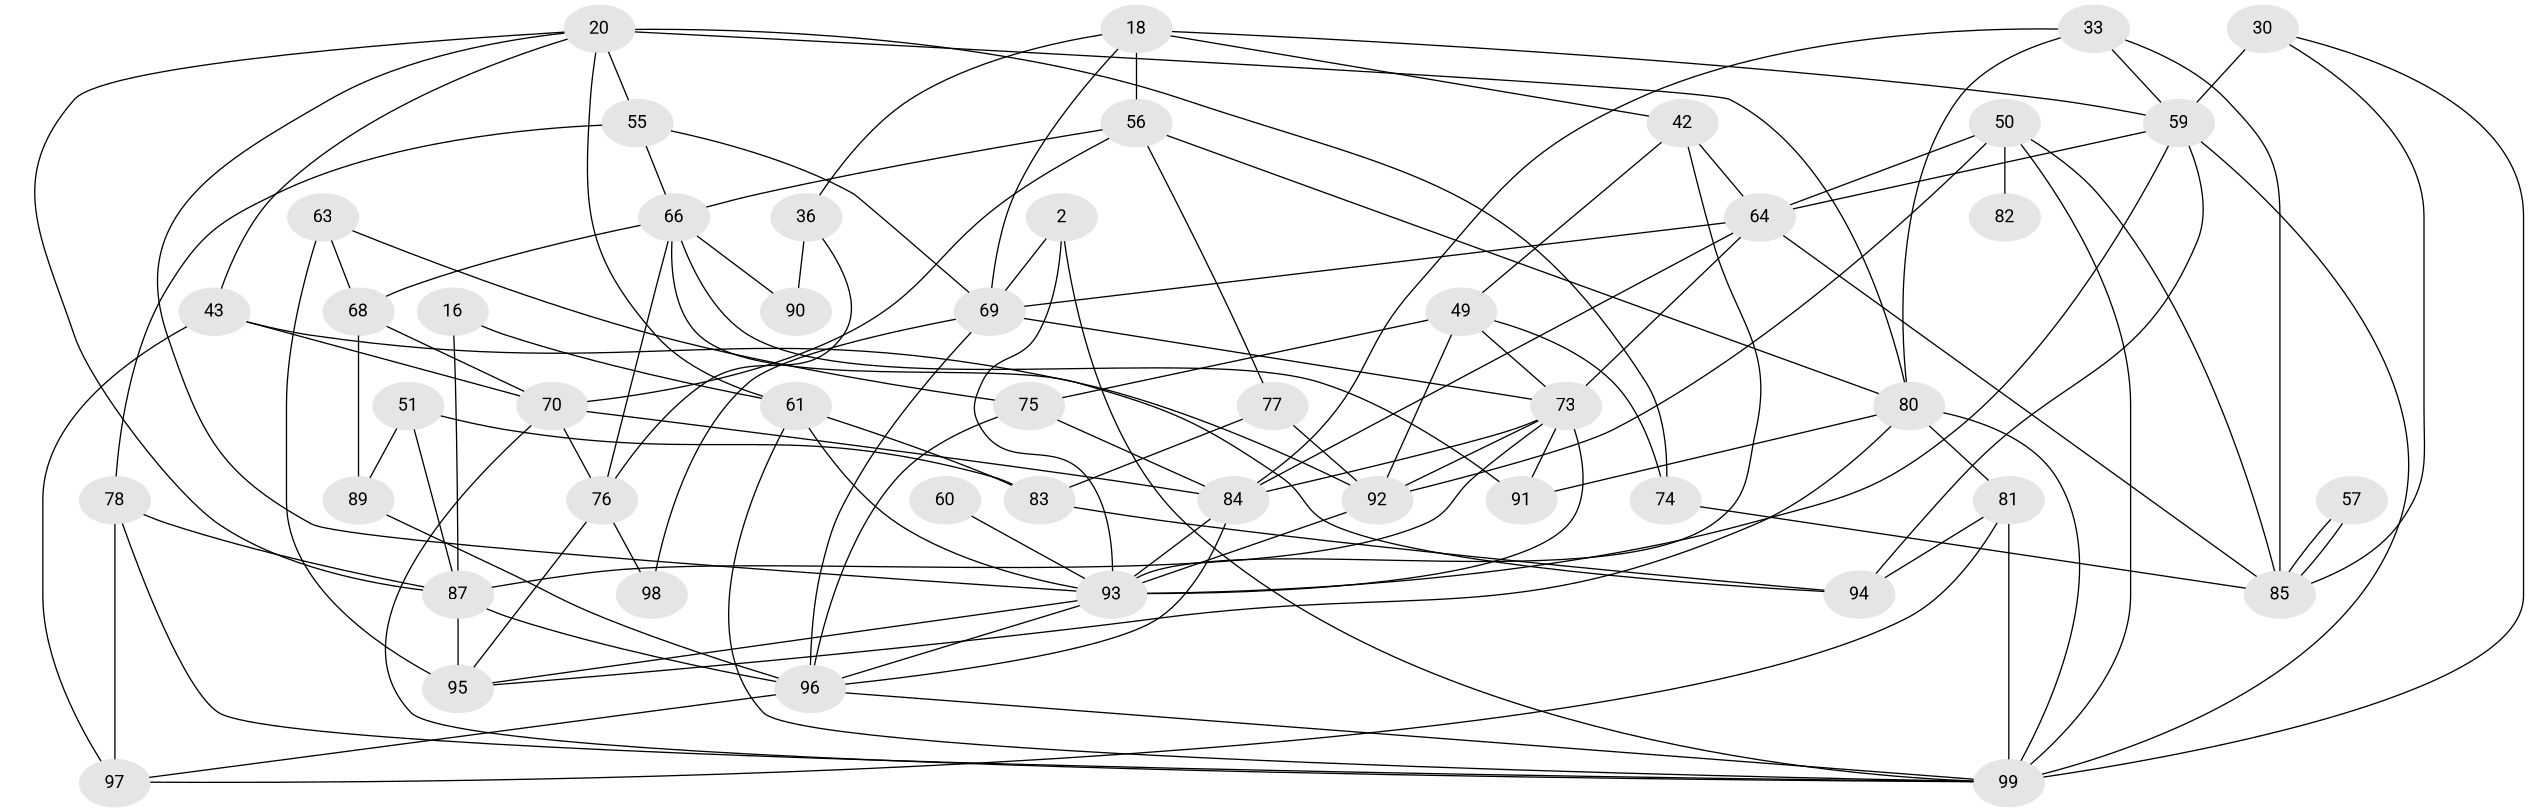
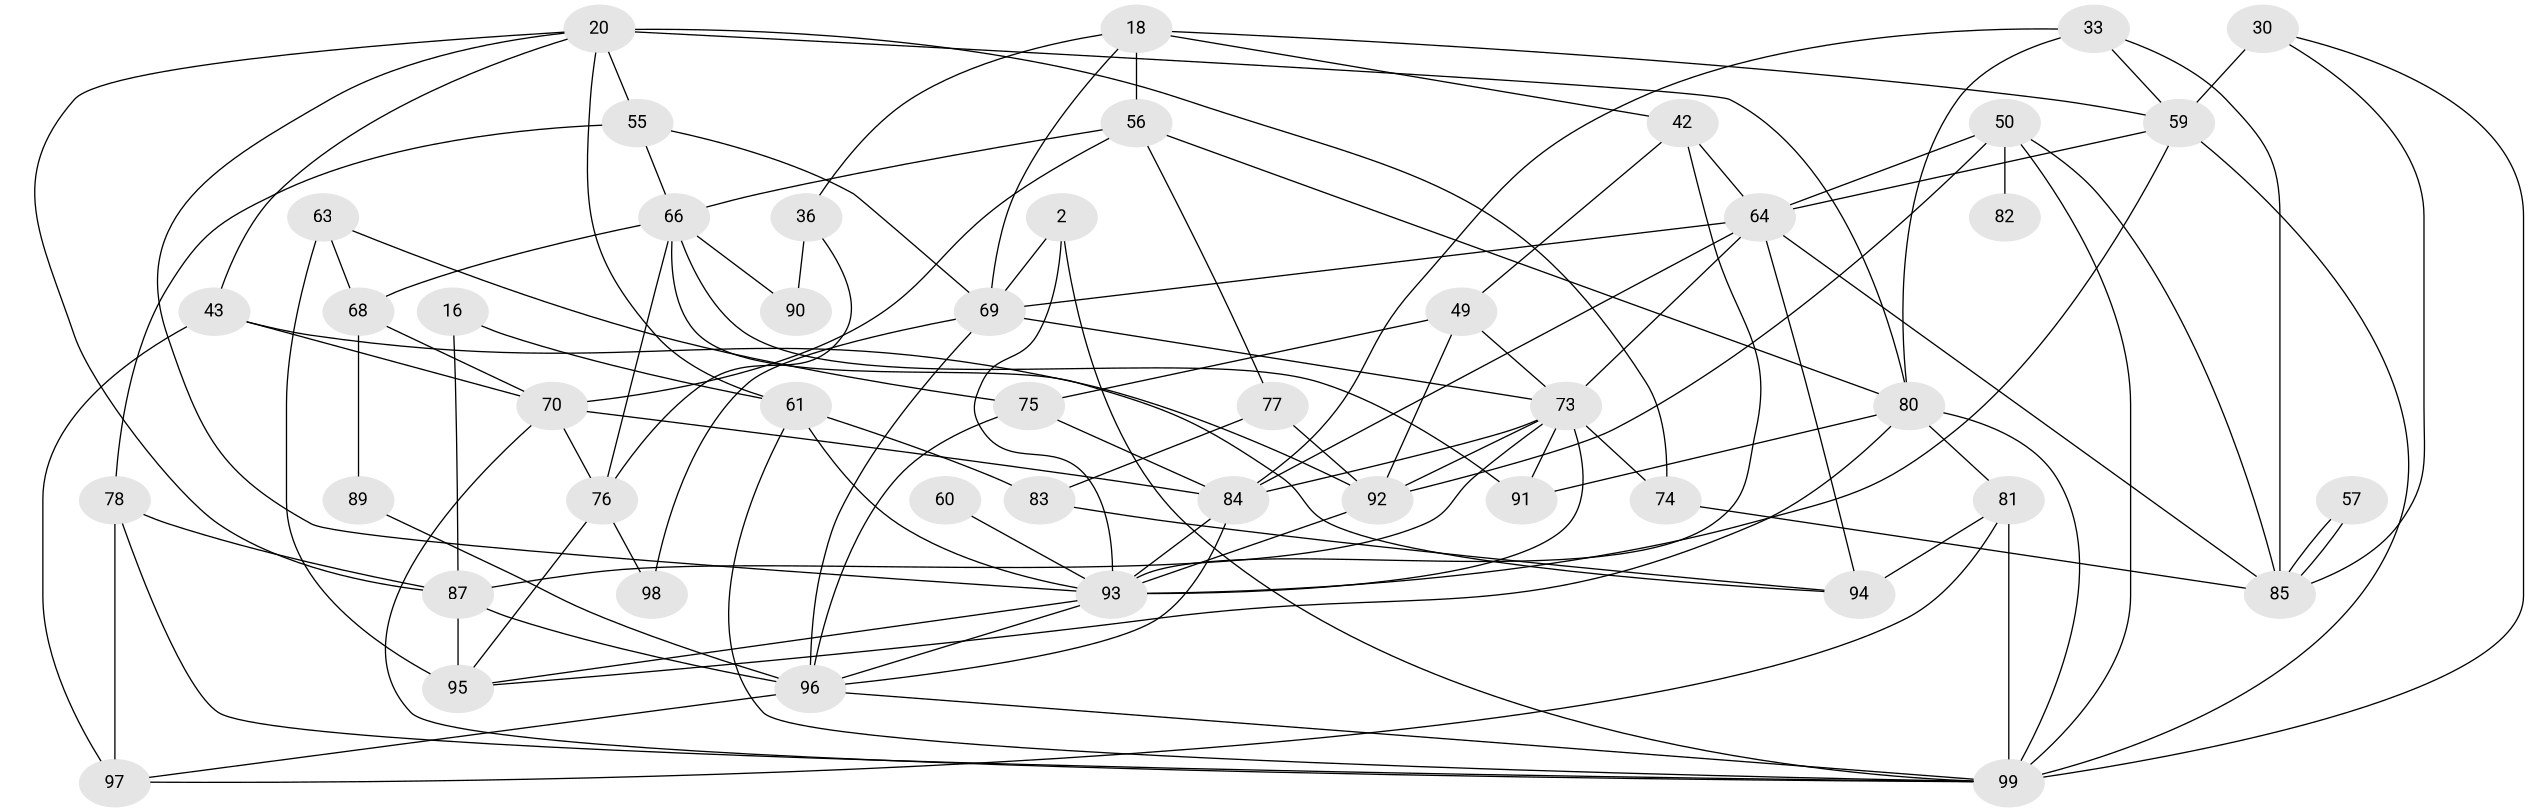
(1607, 377) -> (1616, 453)
(2081, 380) -> (1812, 406)
(408, 406) -> none
